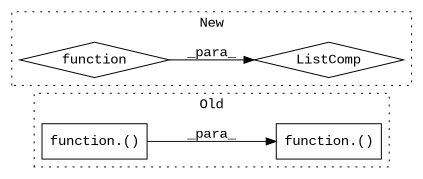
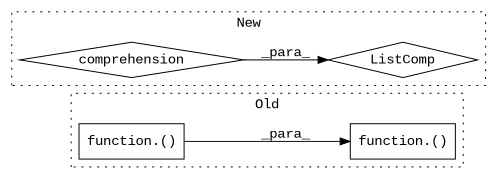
(95, 60) -> (132, 60)
